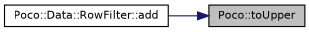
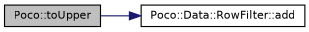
(183, 16) -> (115, 16)
